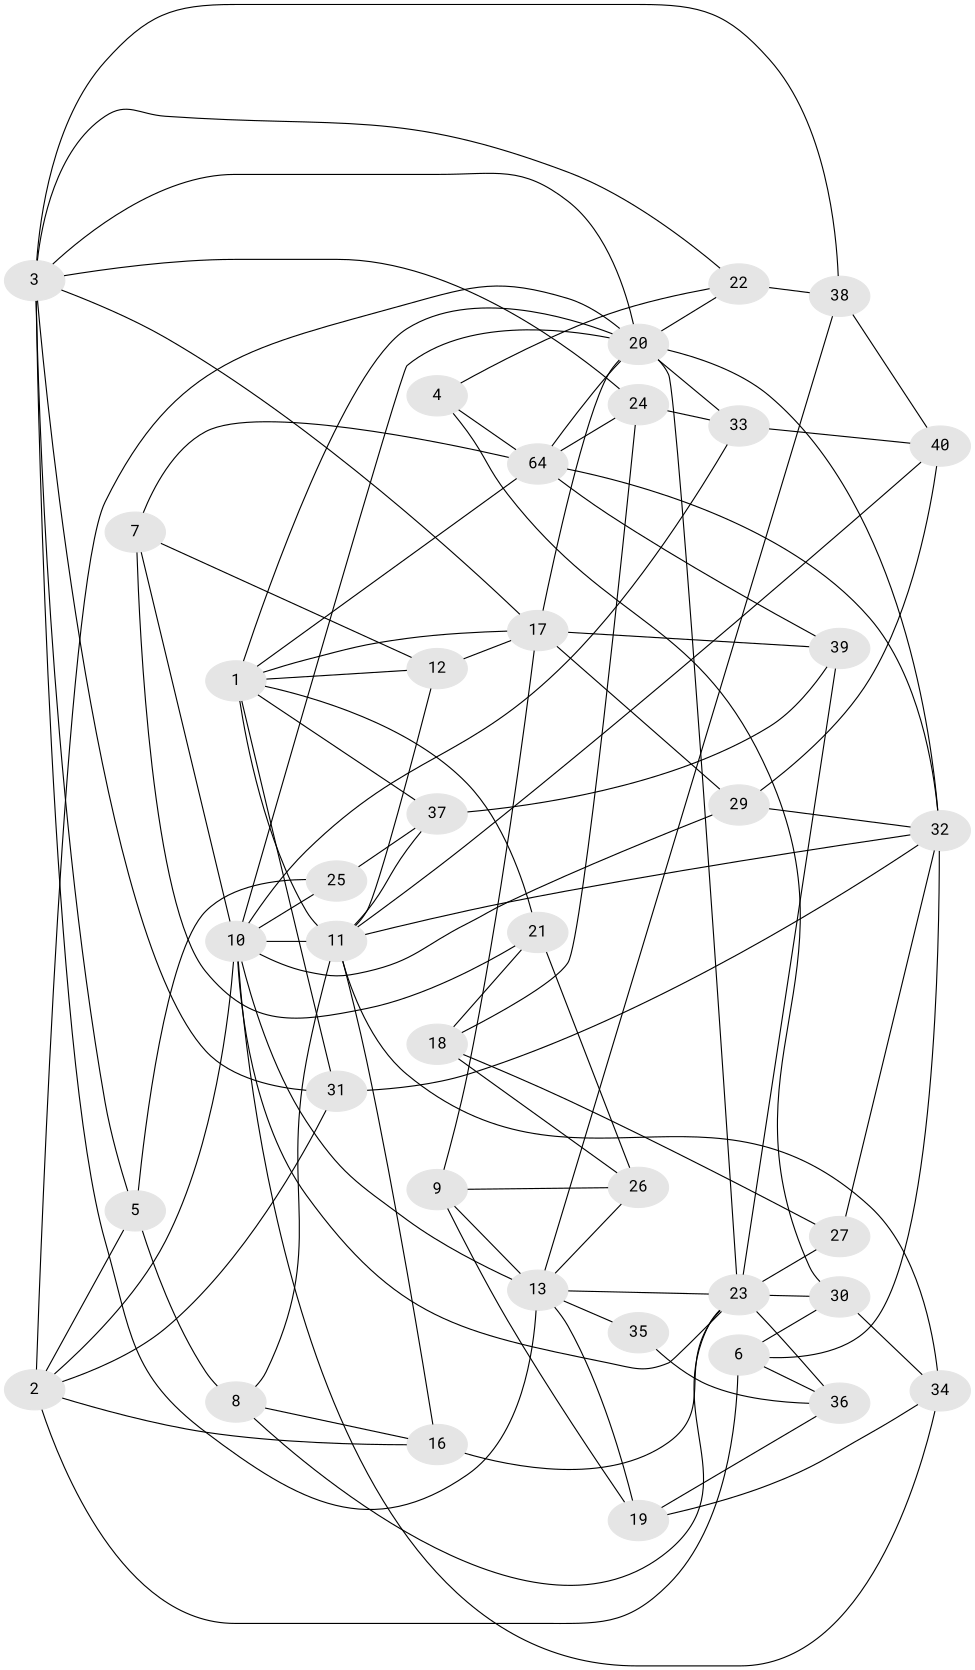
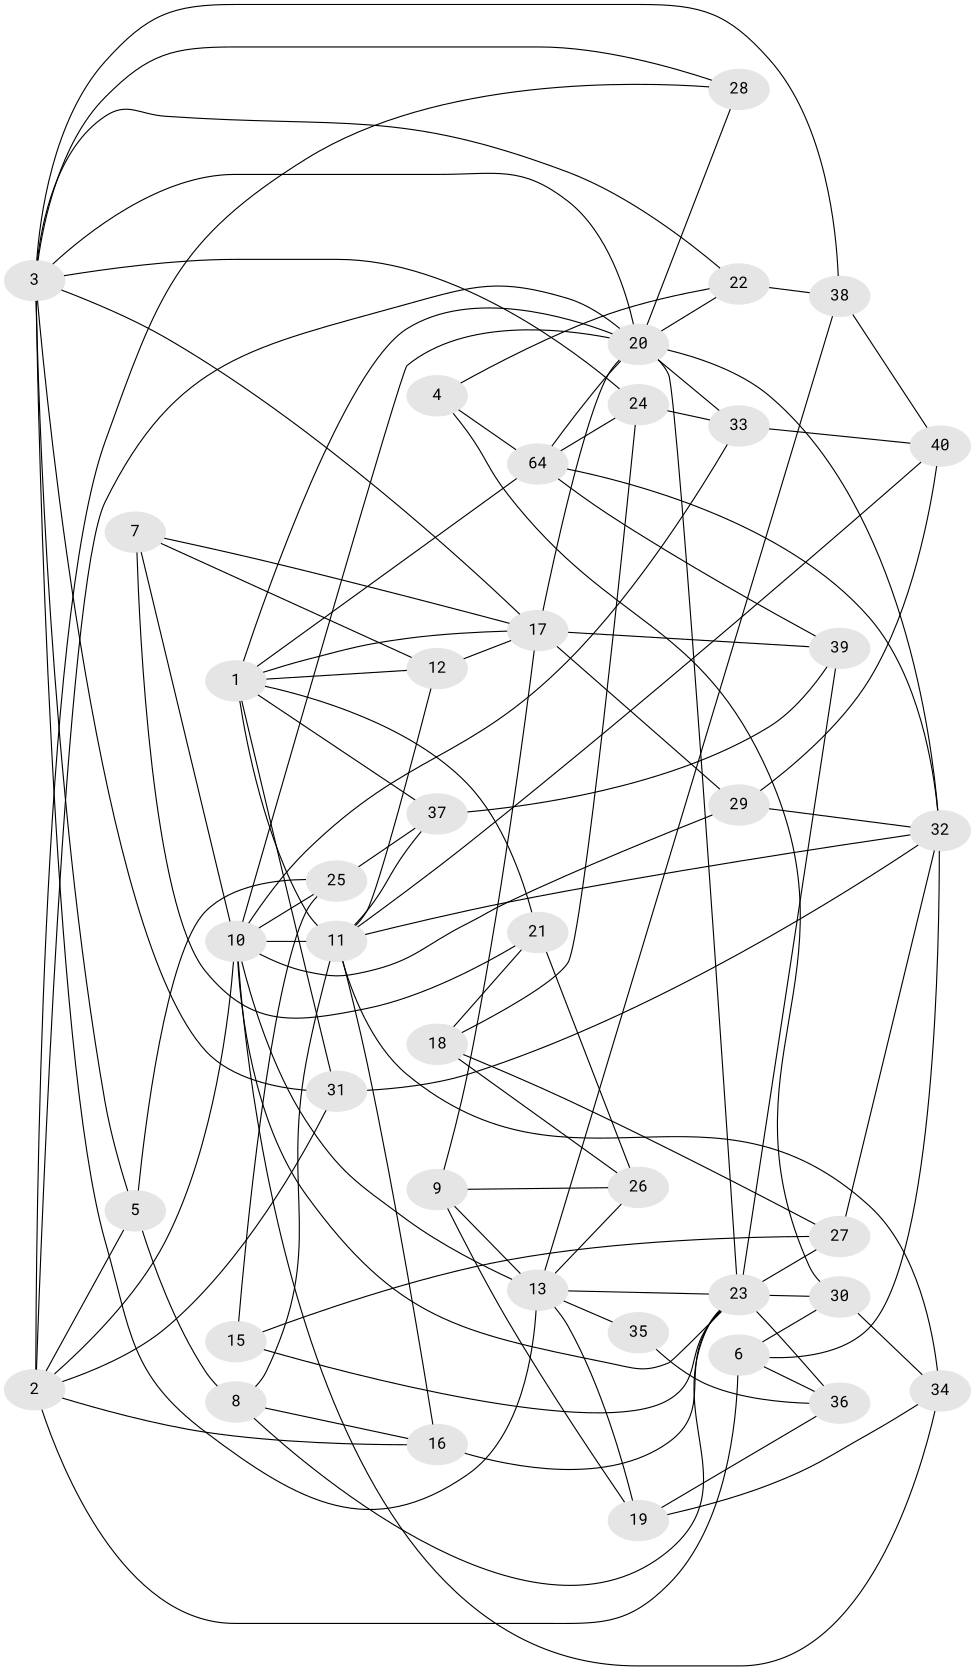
none -> (739, 89)
(306, 423) -> (329, 577)
none -> (236, 1342)
